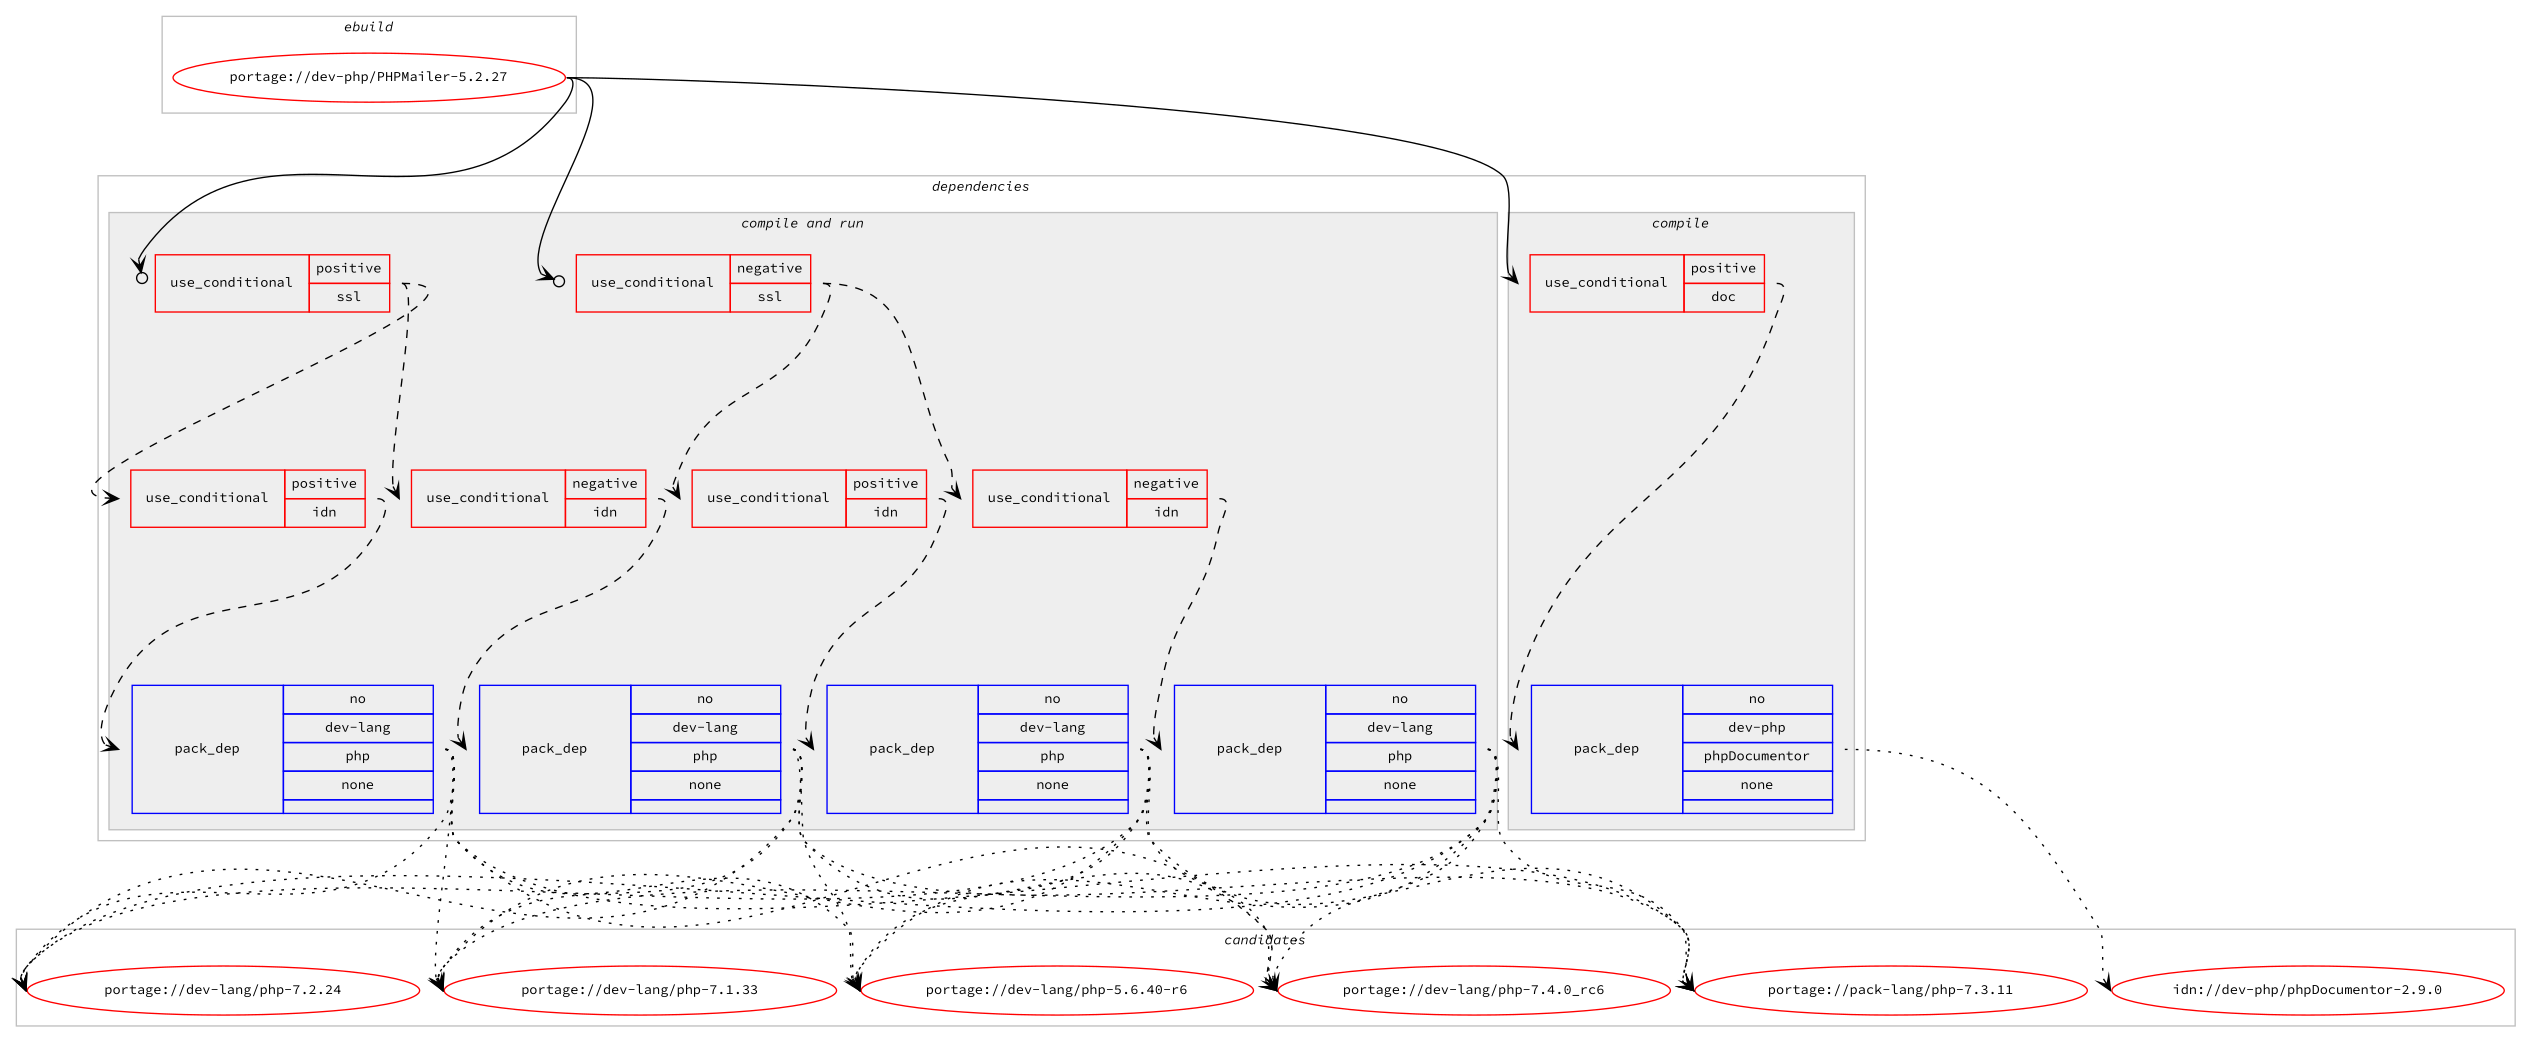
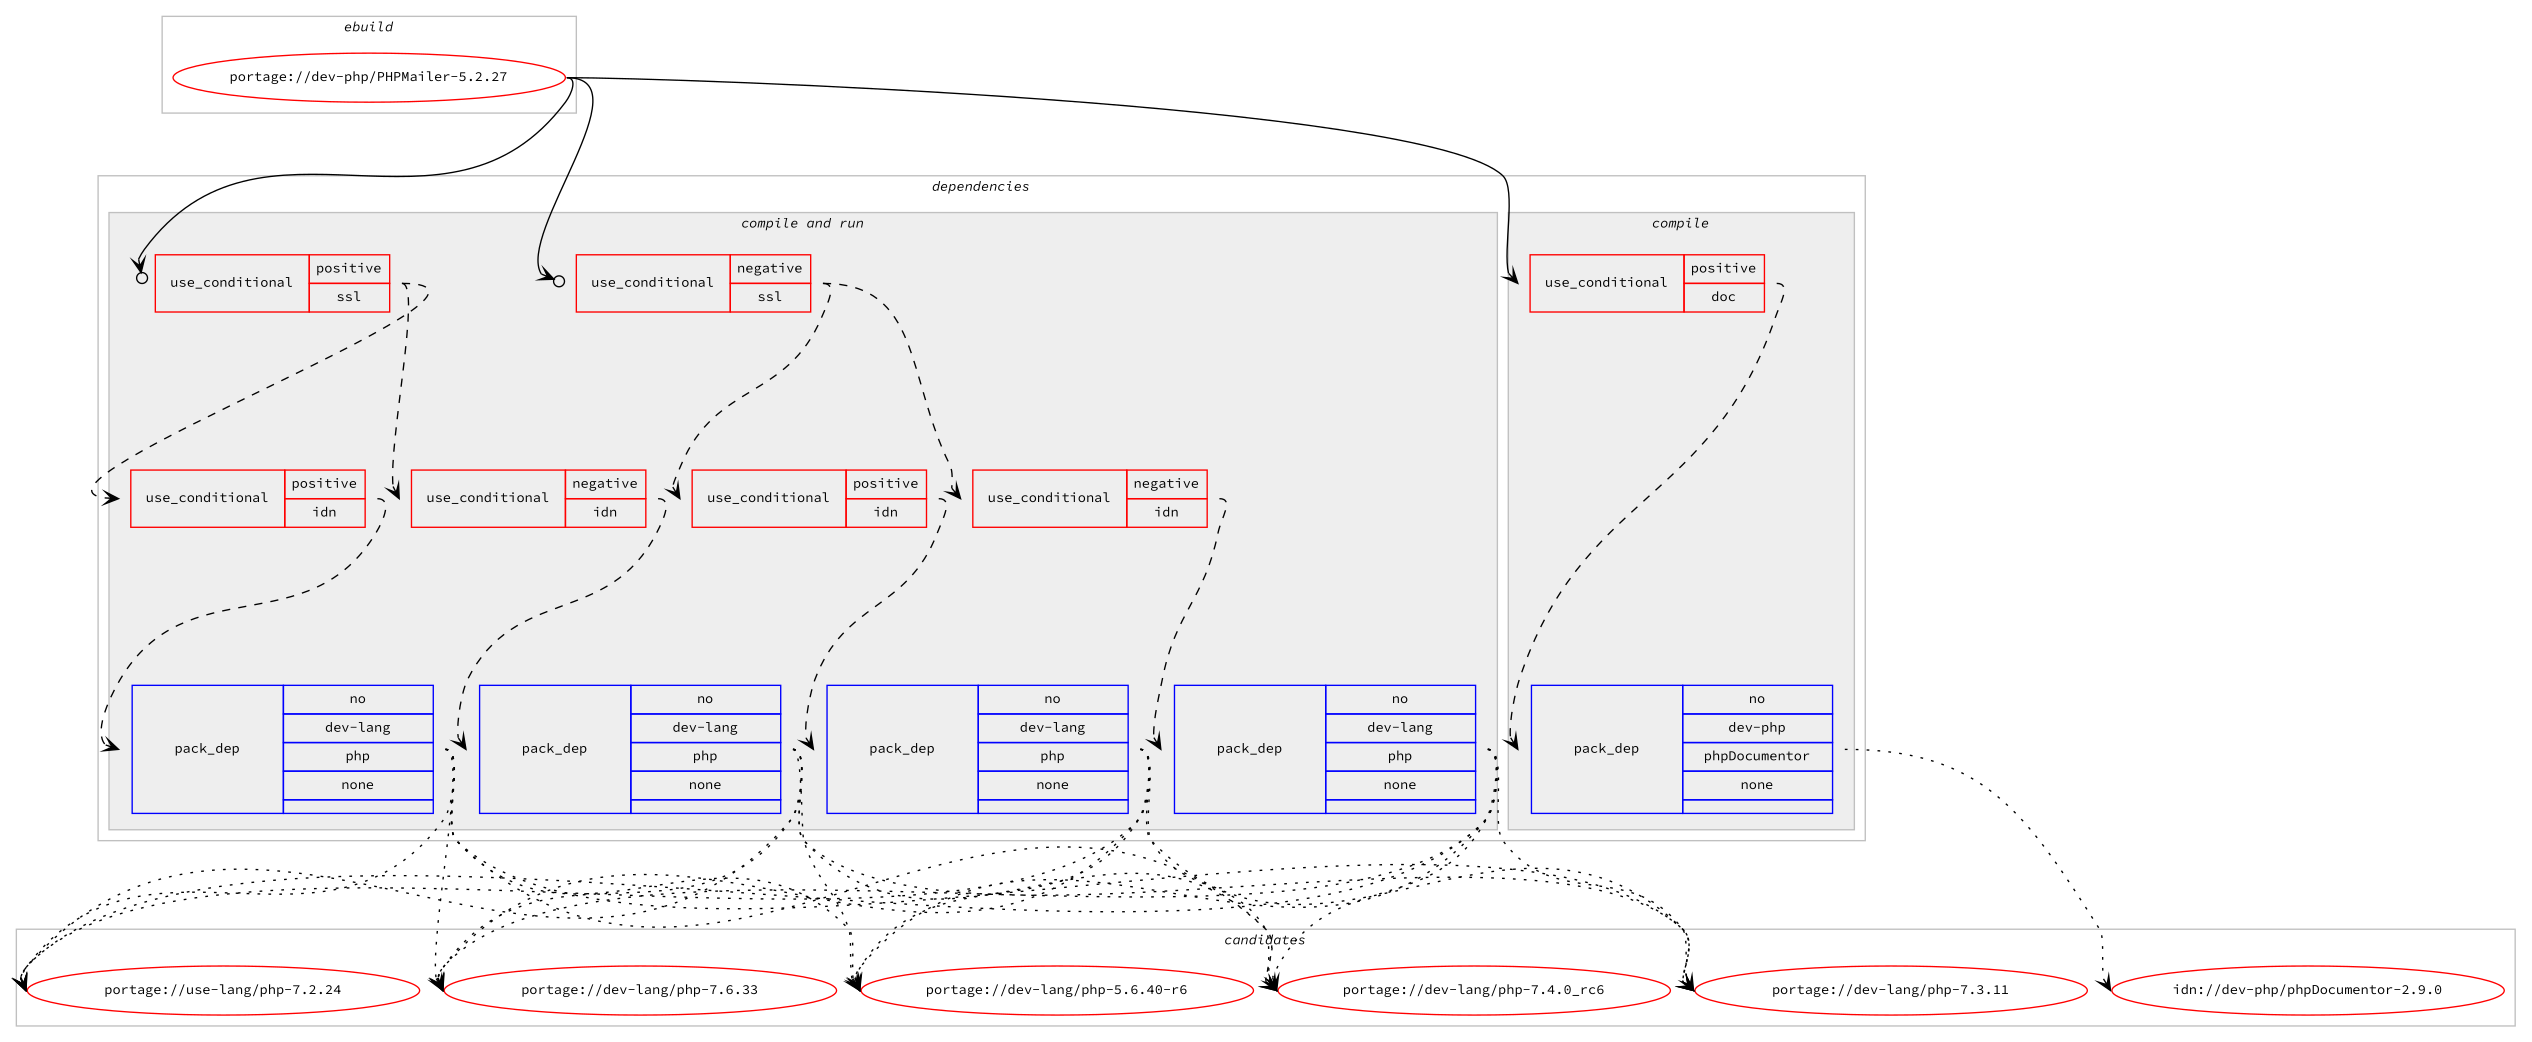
(223, 991) -> (223, 991)
(640, 991) -> (640, 991)
(1891, 991) -> (1891, 991)
